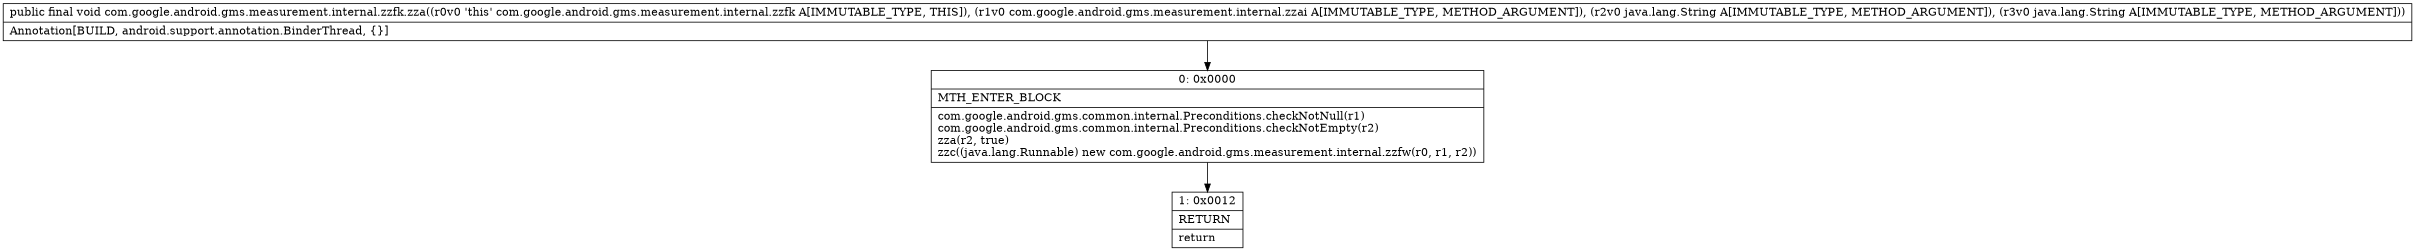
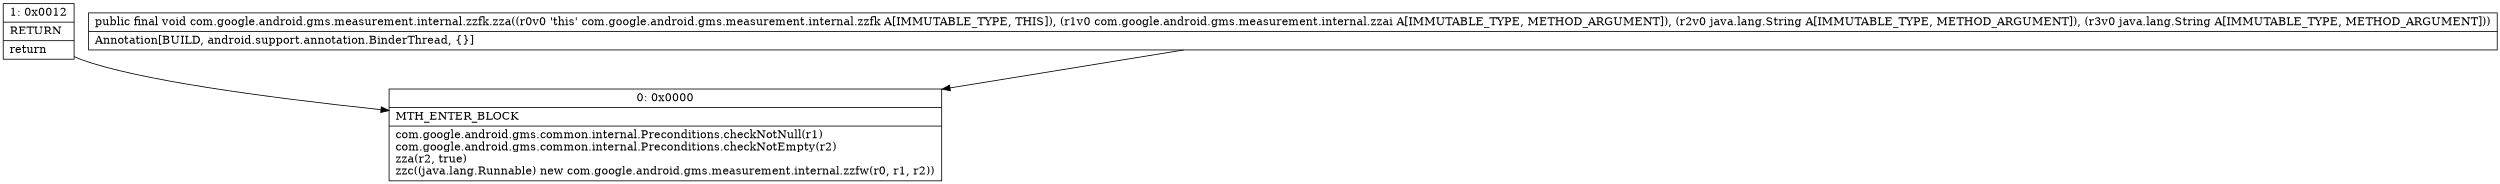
(1208, 173) -> (226, 90)
